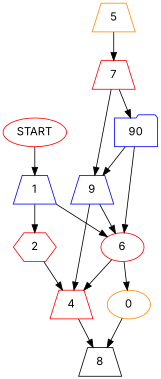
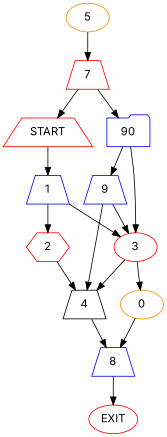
(114, 18) -> (88, 18)
(104, 128) -> (70, 100)
(35, 132) -> (48, 132)
(122, 247) -> (136, 247)
(71, 305) -> (85, 305)
(100, 362) -> (113, 362)
none -> (113, 419)
